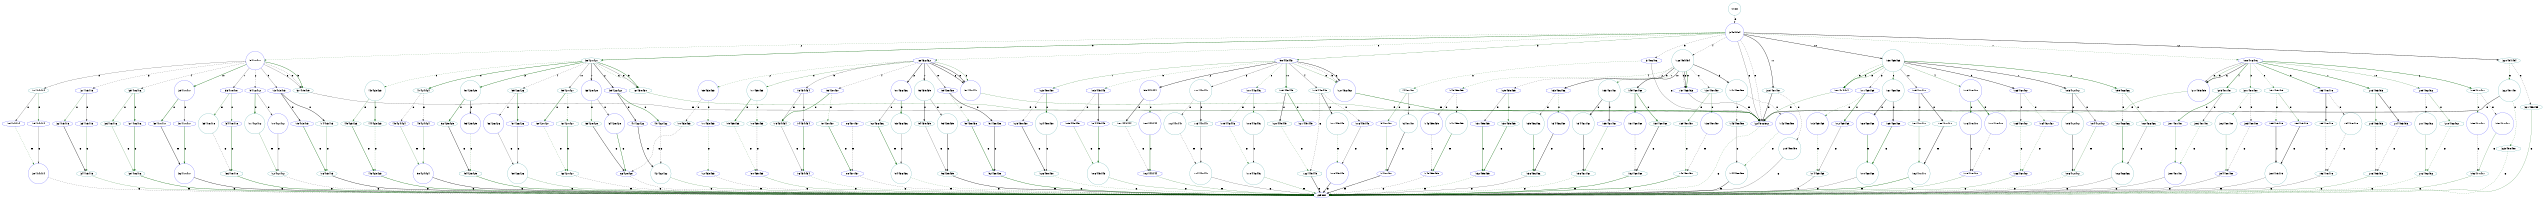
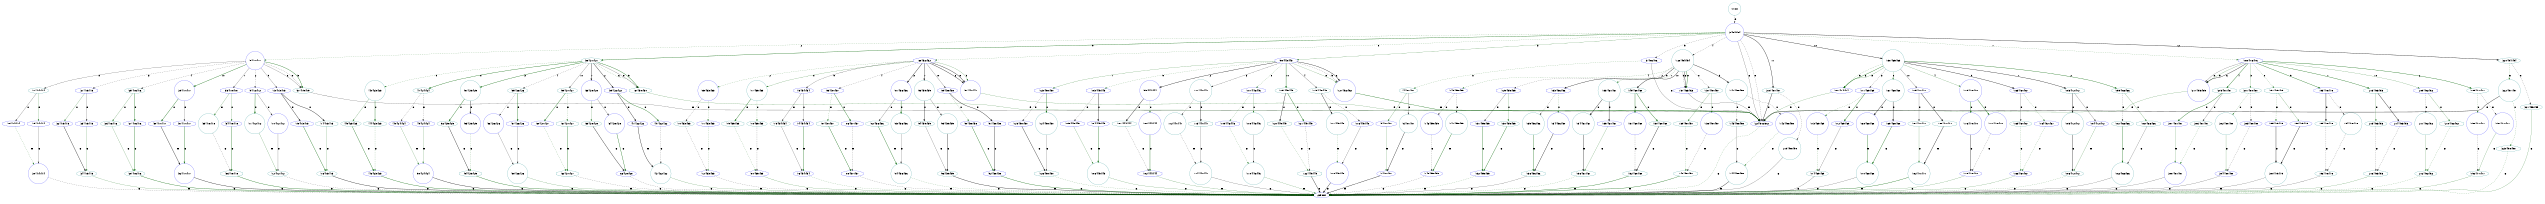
(807, 109) -> (842, 106)
(1318, 132) -> (1308, 148)
(654, 144) -> (696, 148)
